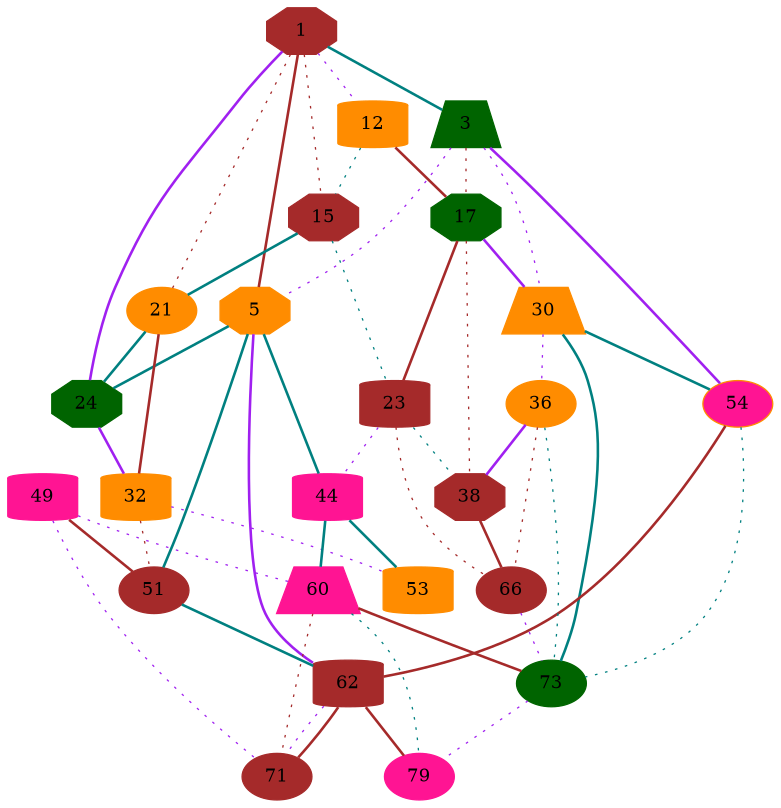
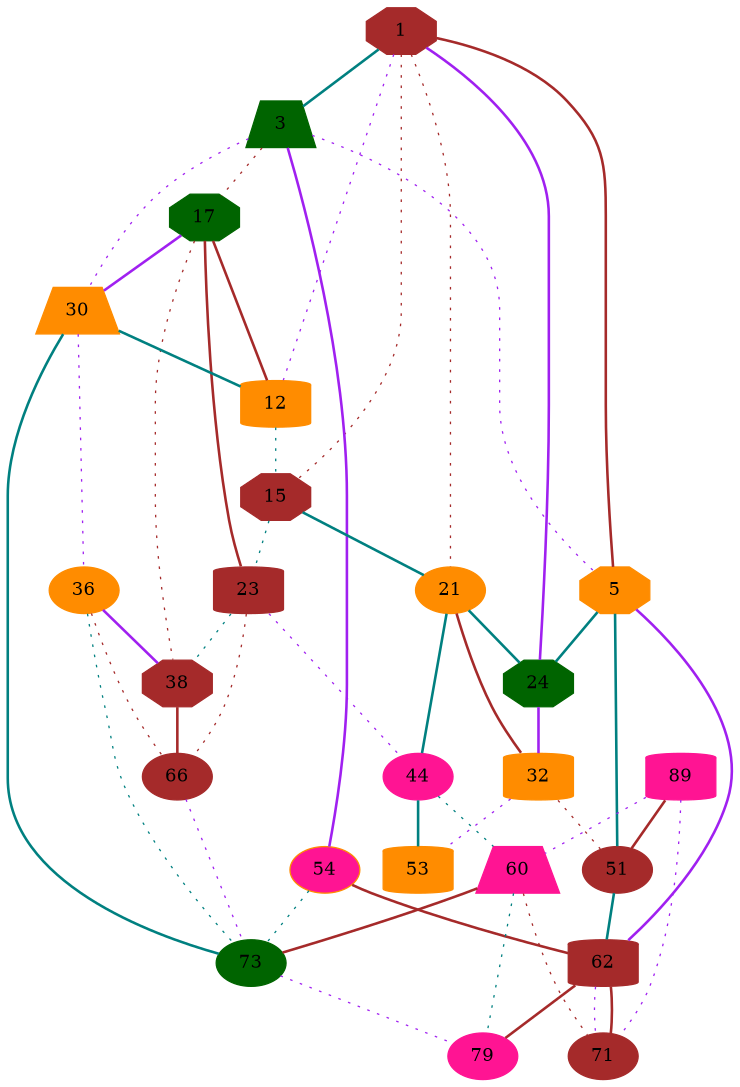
(647, 360) -> (180, 359)
(291, 404) -> (434, 683)
(43, 497) -> (681, 777)
(327, 497) -> (418, 777)
(323, 541) -> (466, 821)
